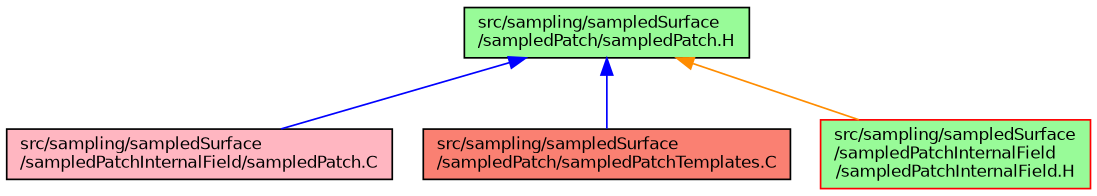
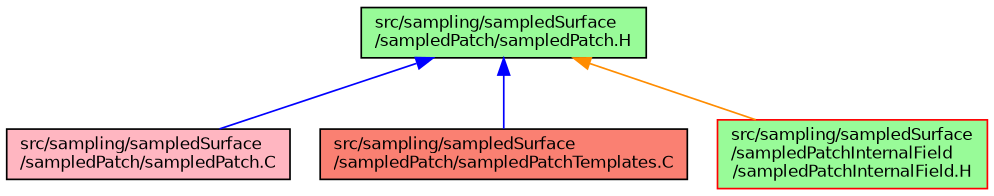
(199, 154) -> (148, 154)
